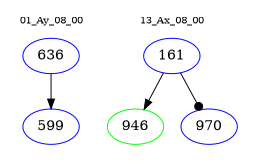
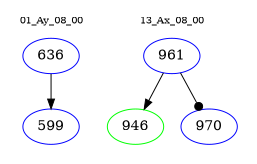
(172, 56) -> (172, 56)
